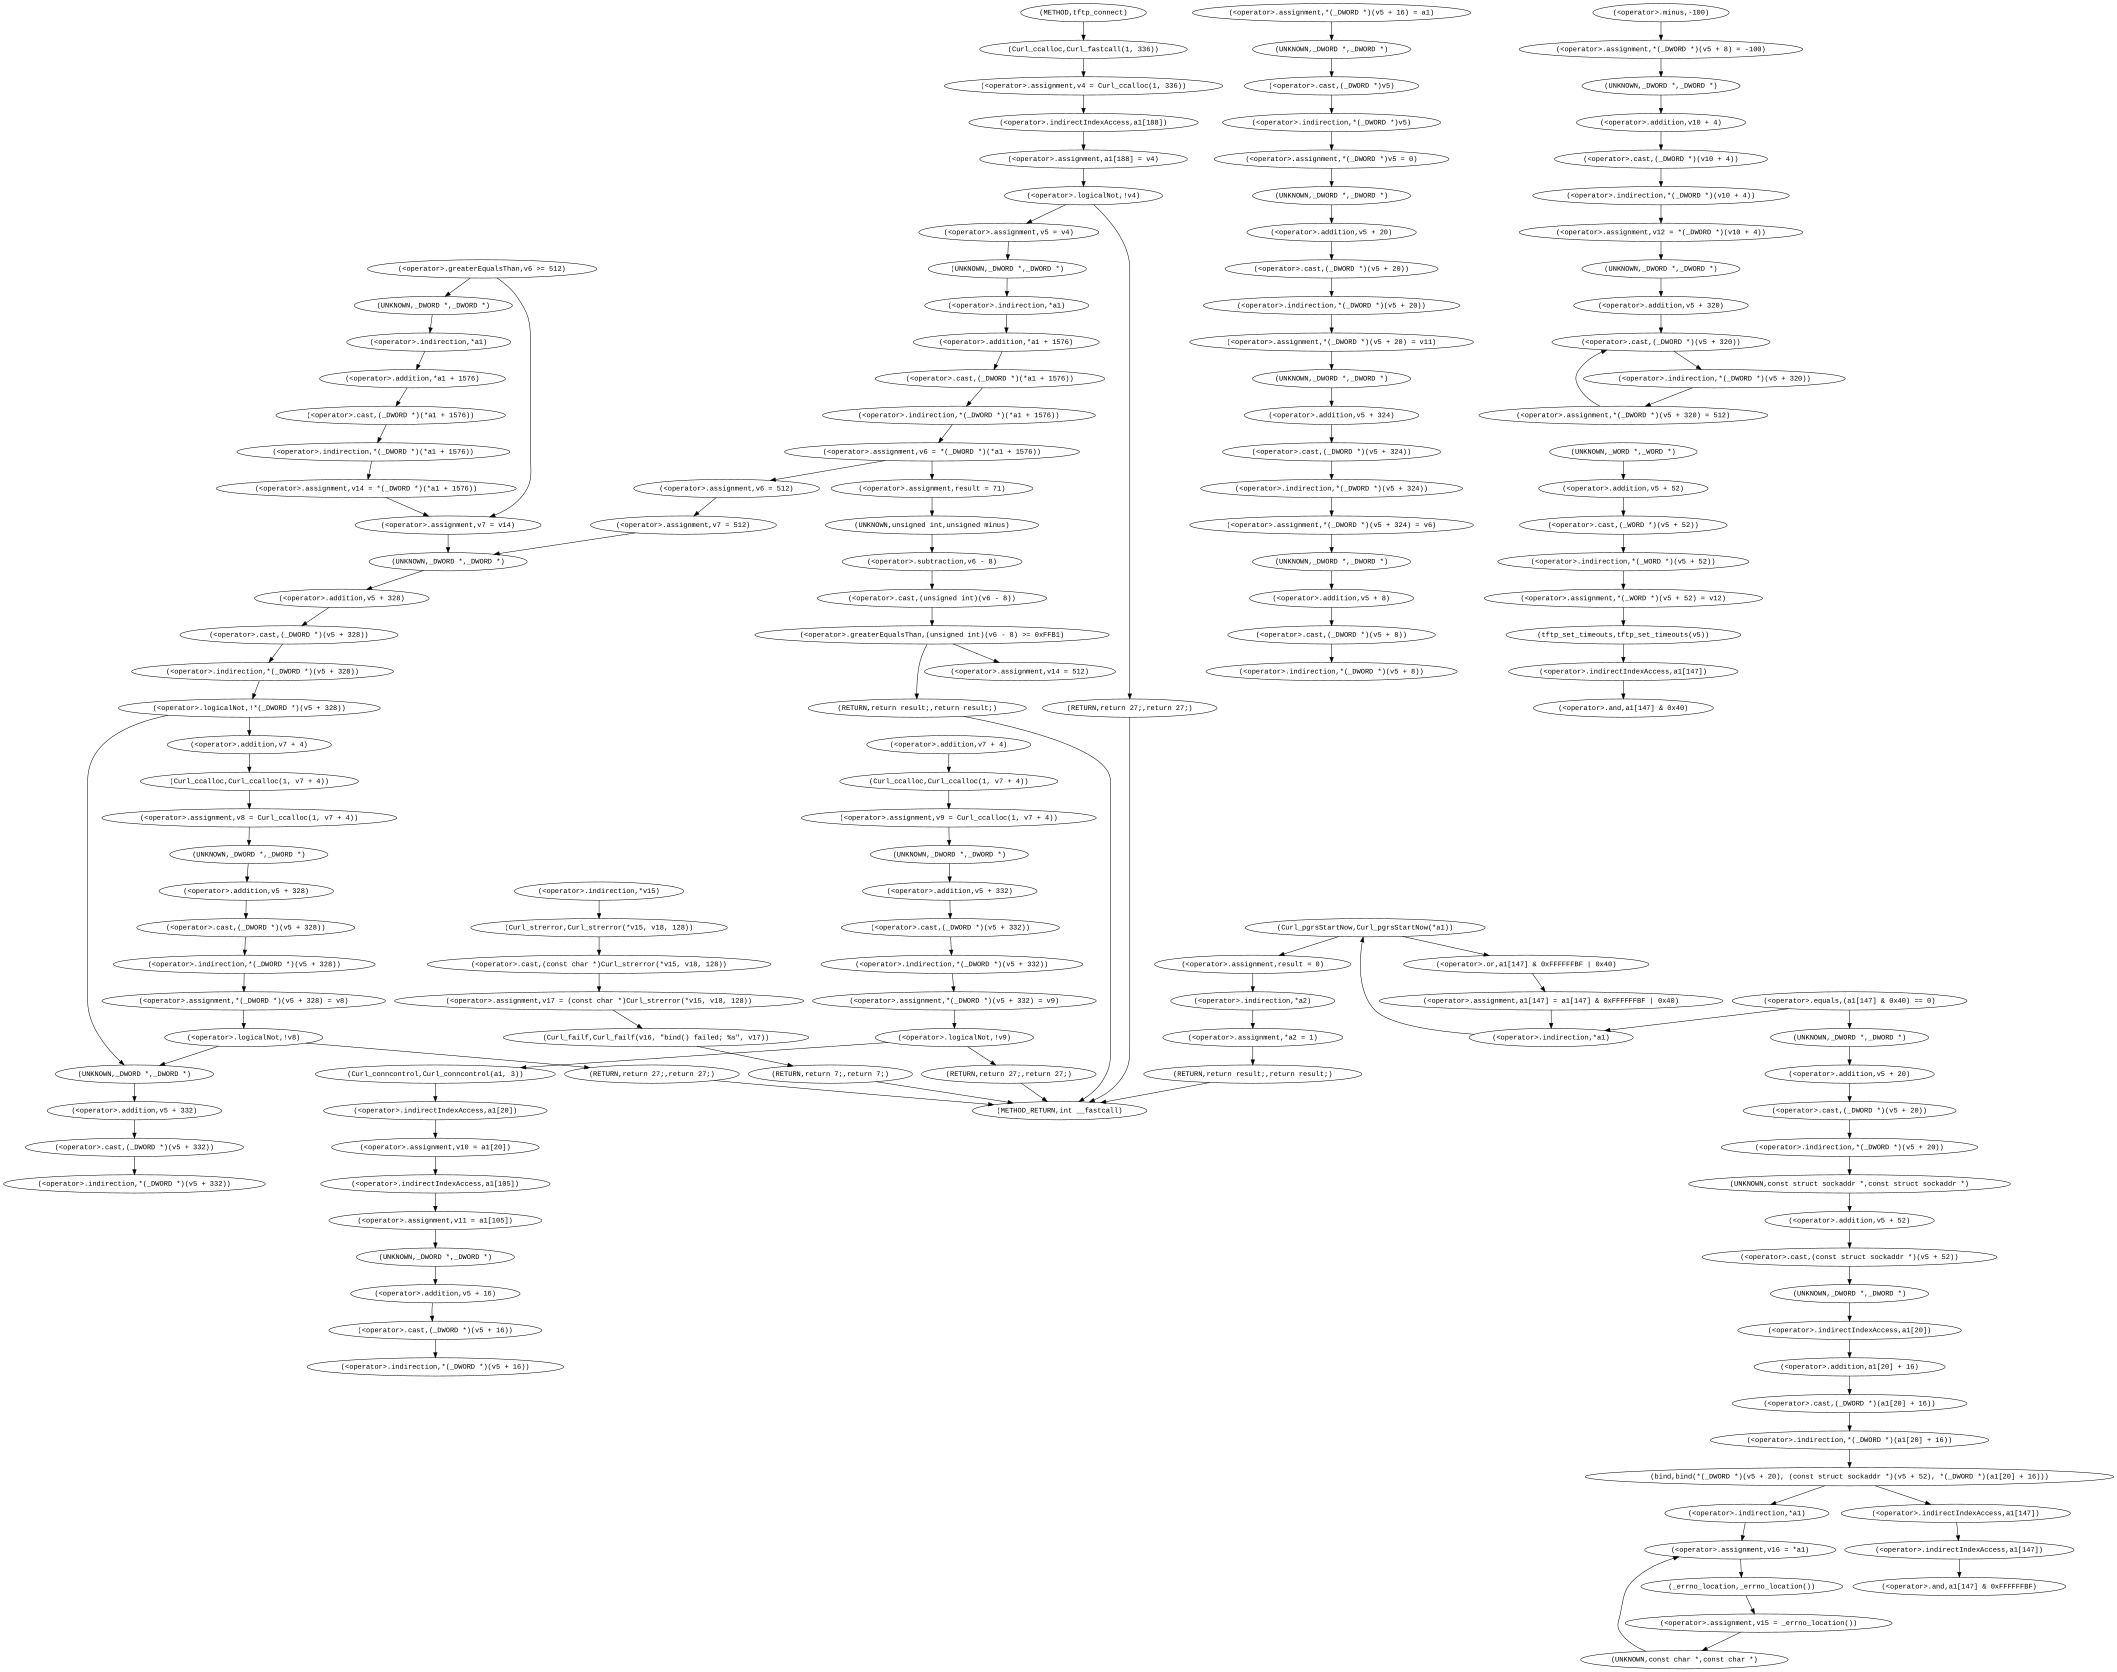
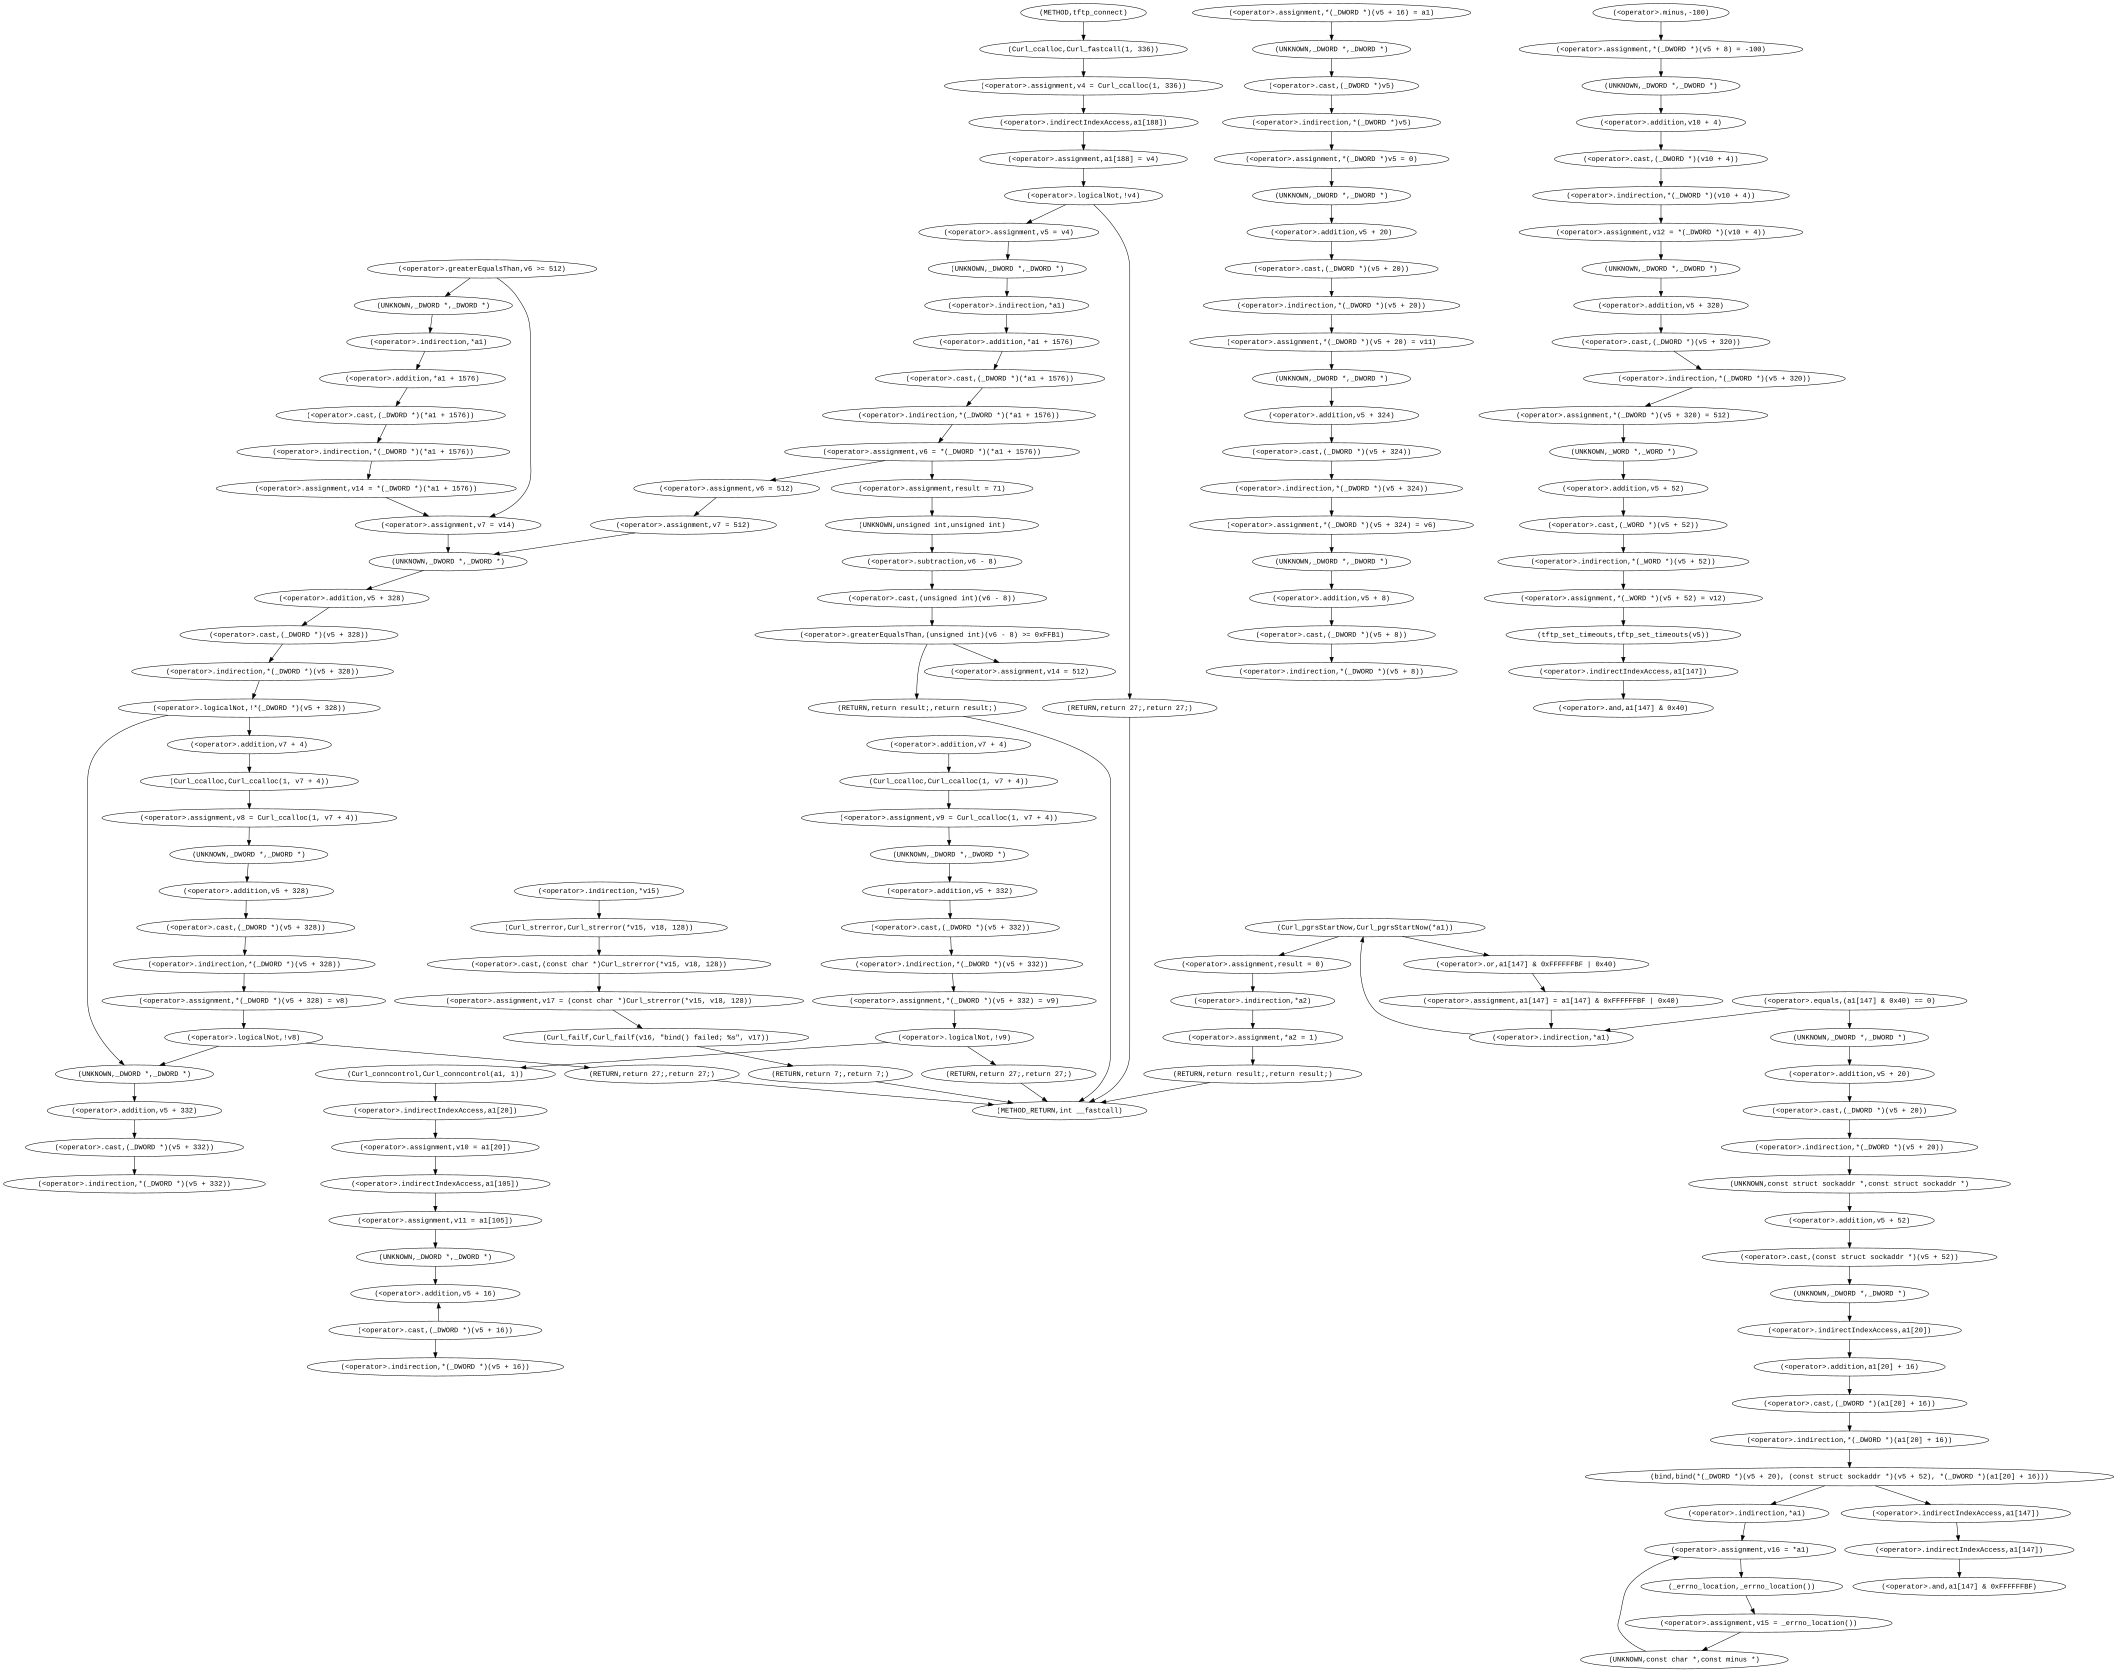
(1576, 378) -> (1623, 431)
(932, 525) -> (932, 525)
(435, 1074) -> (435, 1074)
(432, 1310) -> (439, 1315)
(1684, 1660) -> (1684, 1660)
